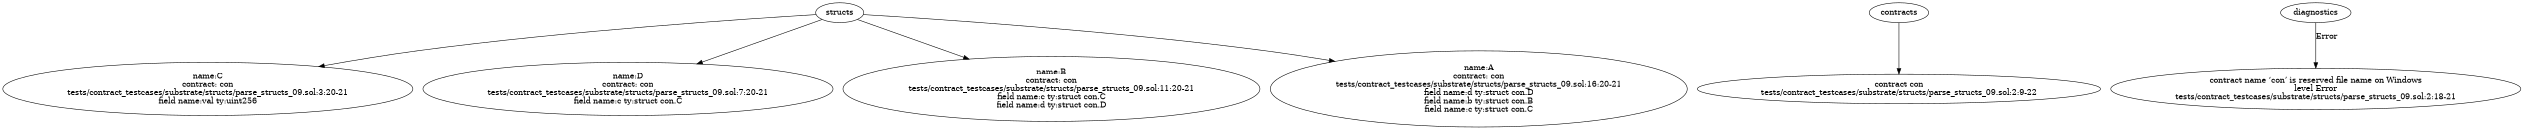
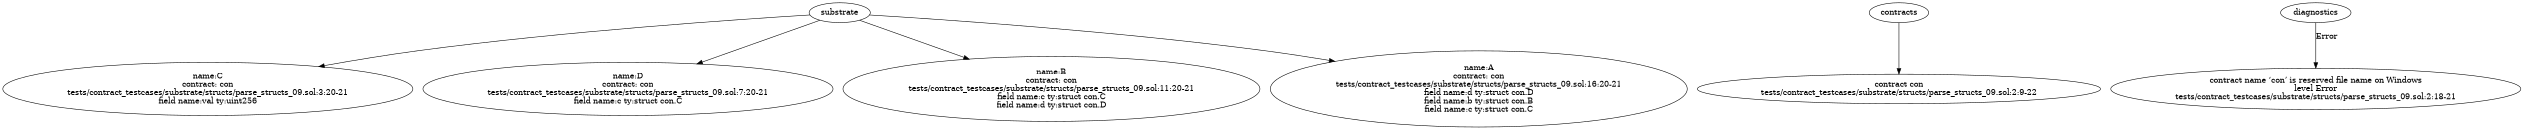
(840, 13) -> (840, 13)
